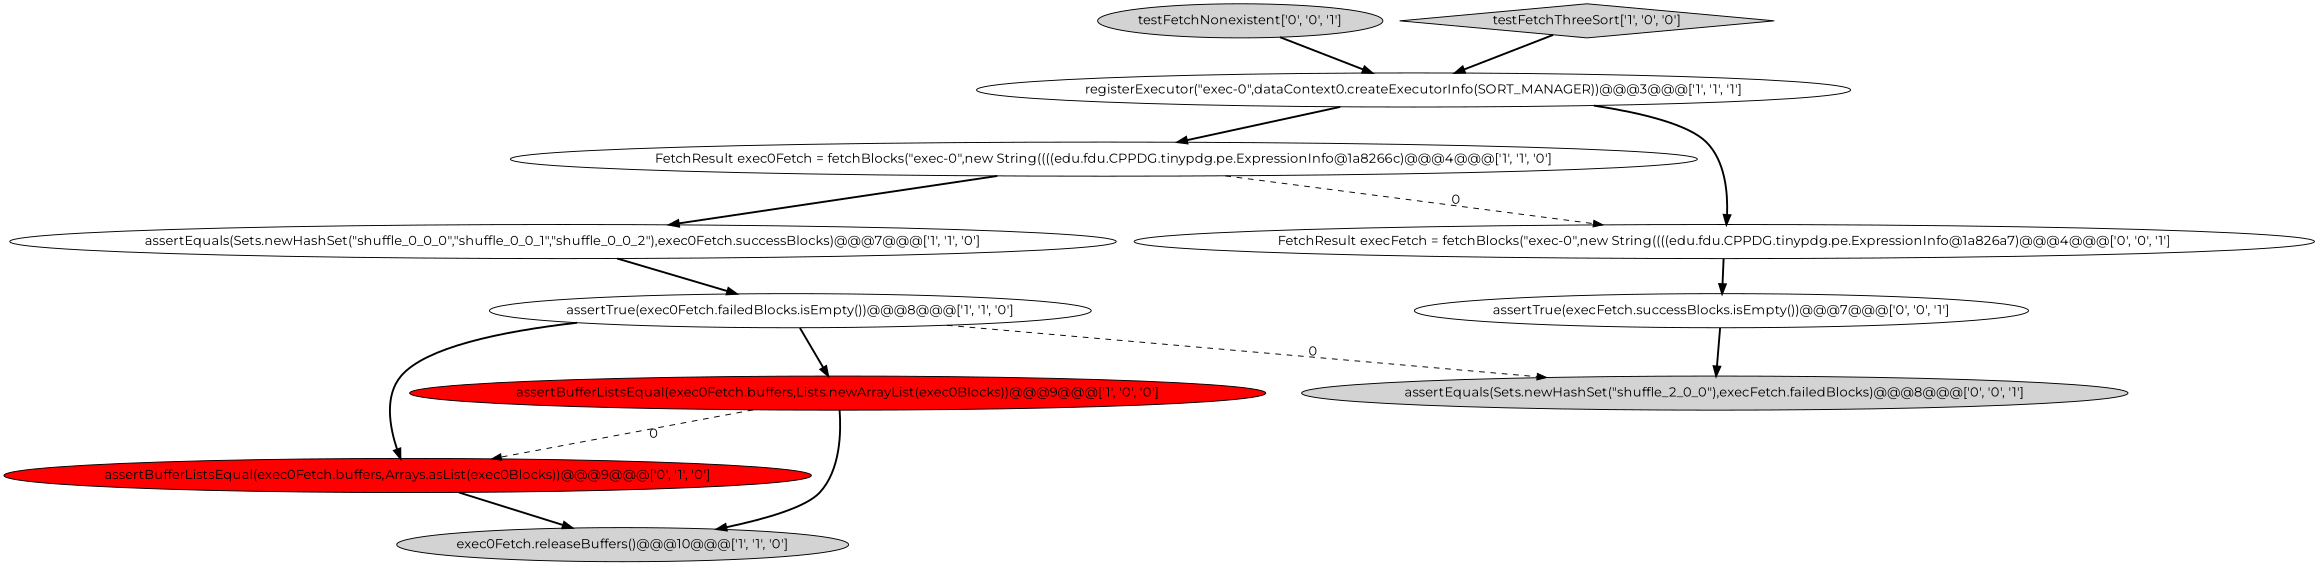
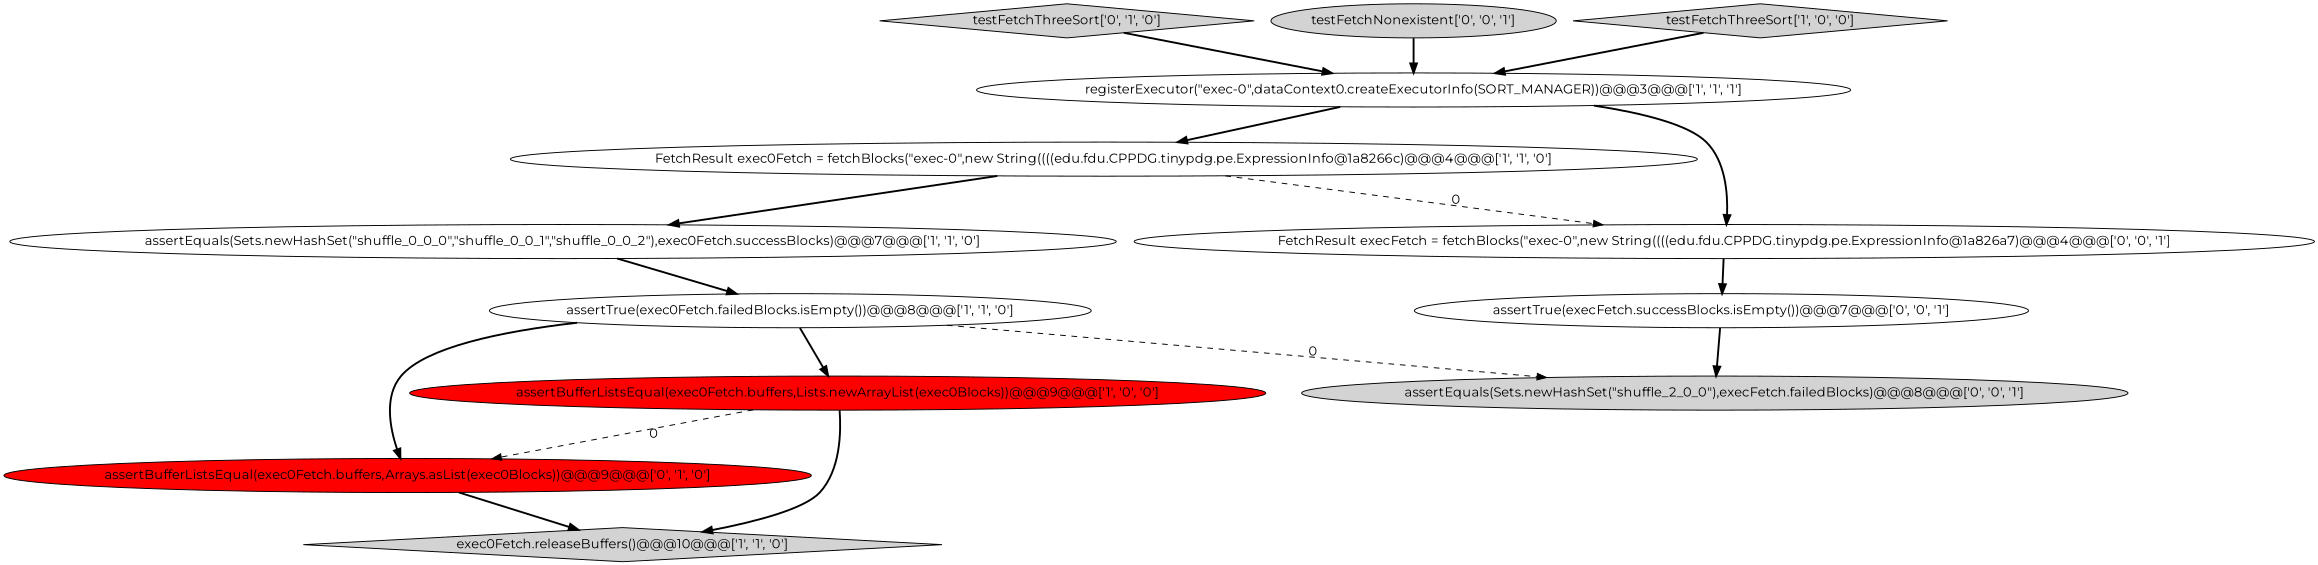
none -> (1067, 21)
(623, 545) -> (623, 545)
